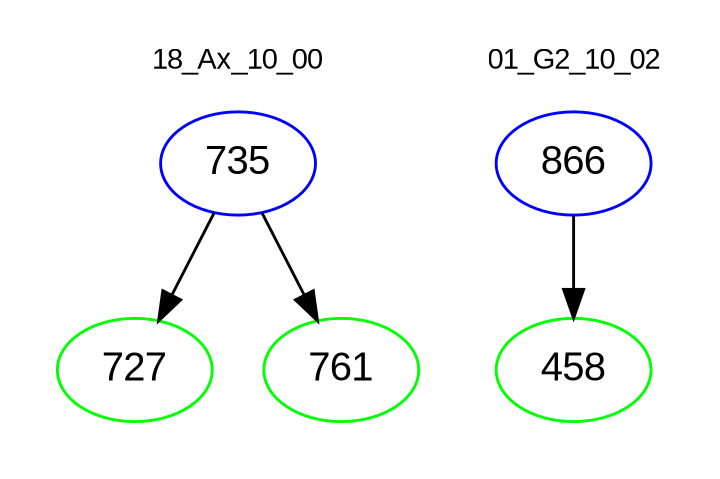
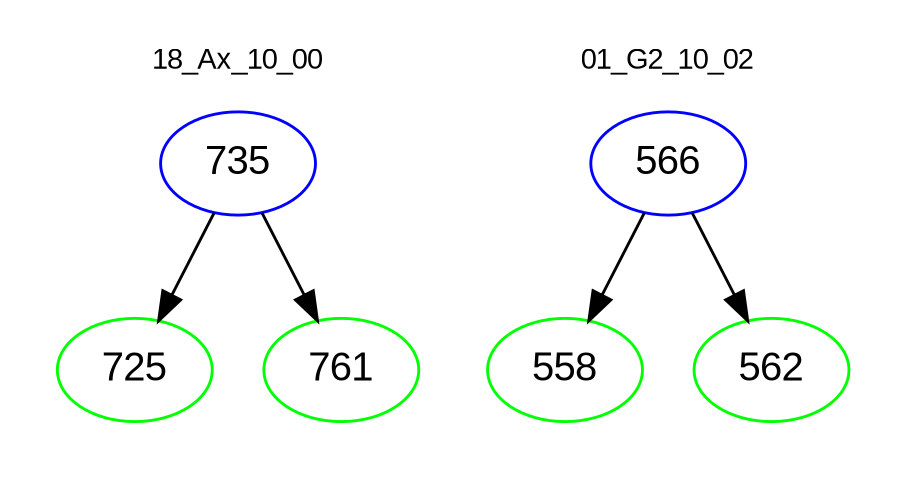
(574, 163) -> (668, 163)
(135, 370) -> (135, 370)
(574, 370) -> (565, 370)
none -> (772, 370)
